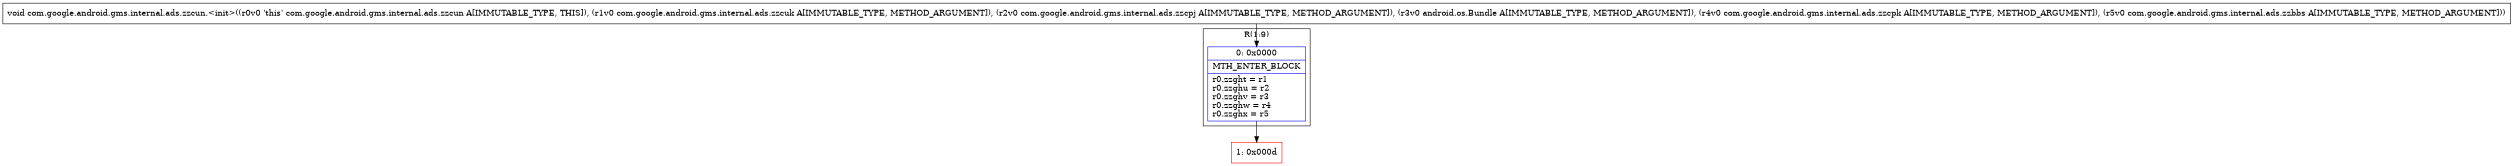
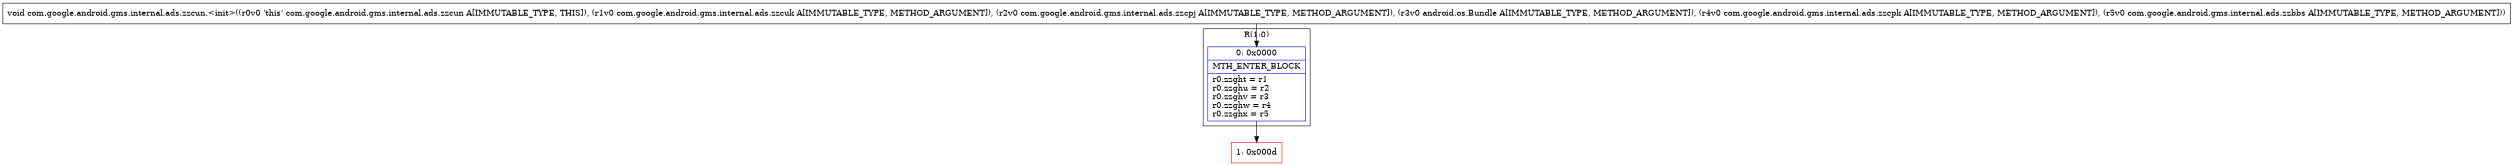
(1257, 35) -> (1257, 35)
